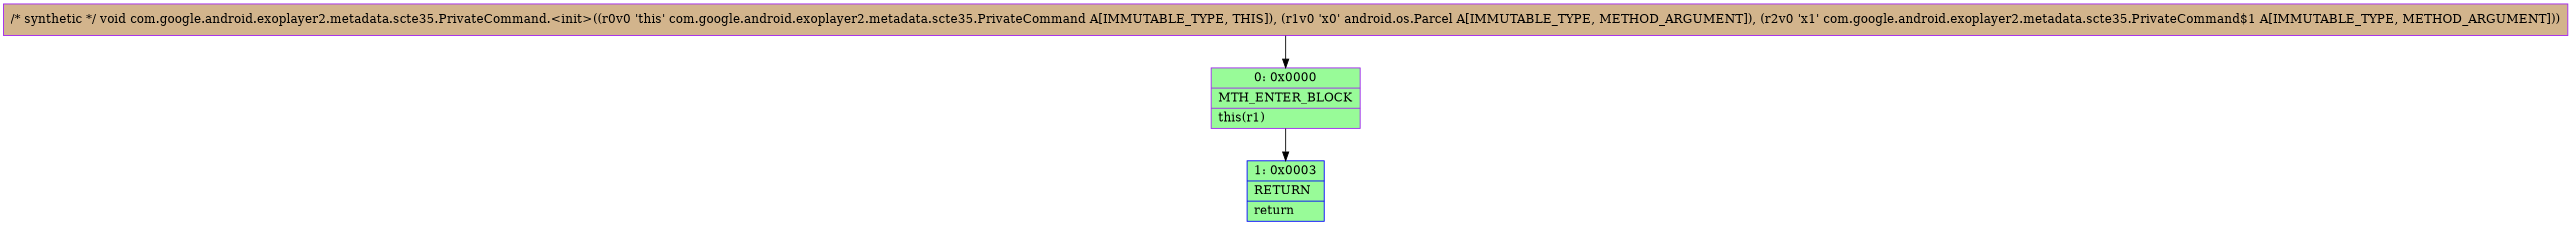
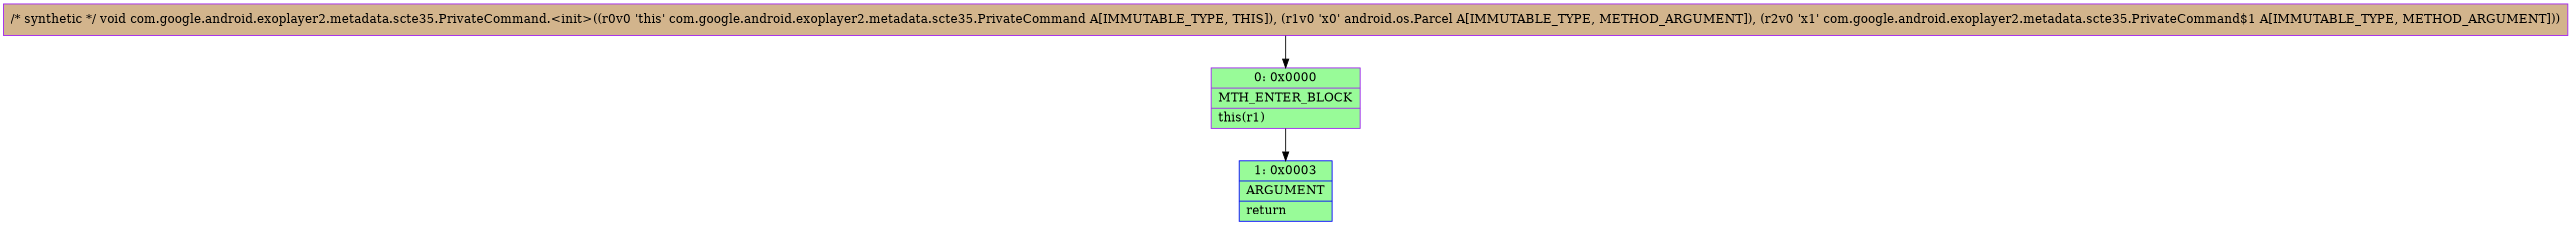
(1283, 191) -> (1286, 191)
